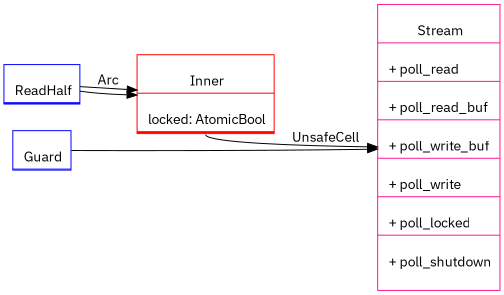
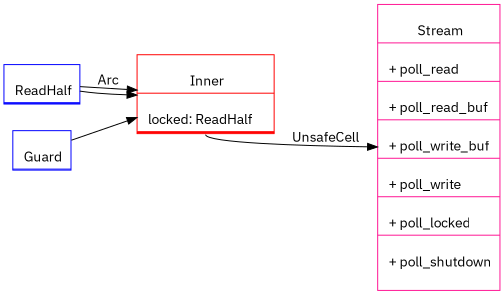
(206, 120) -> (199, 120)
(219, 151) -> (99, 131)
